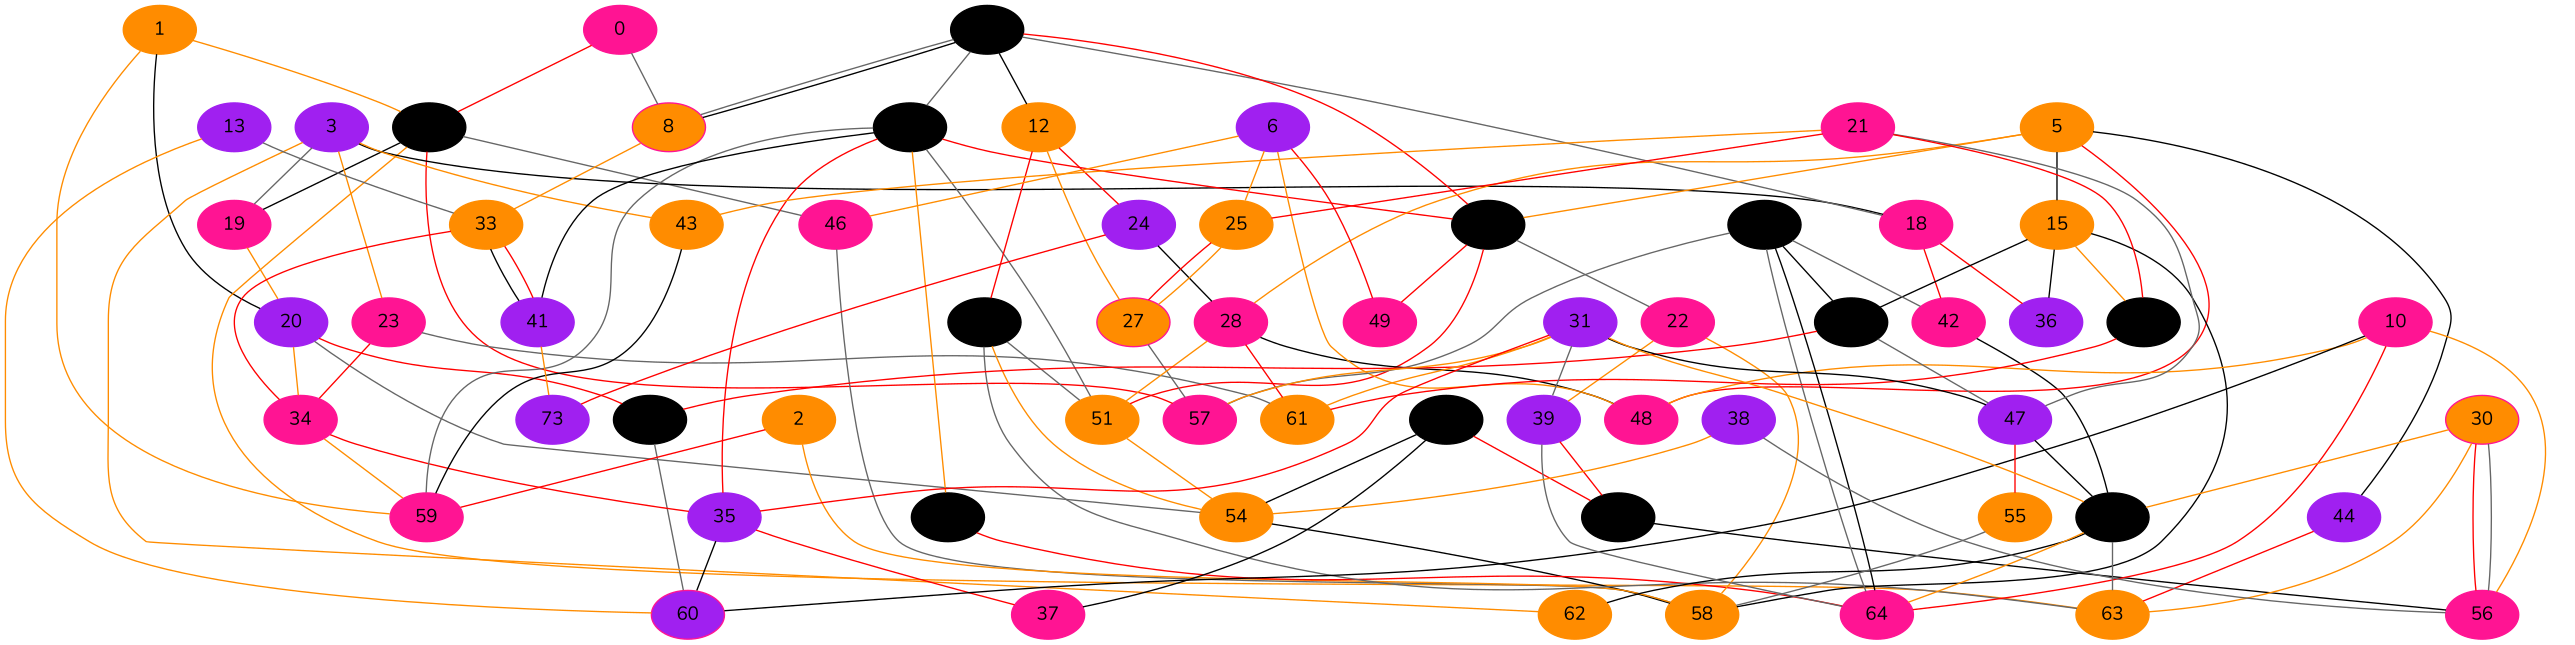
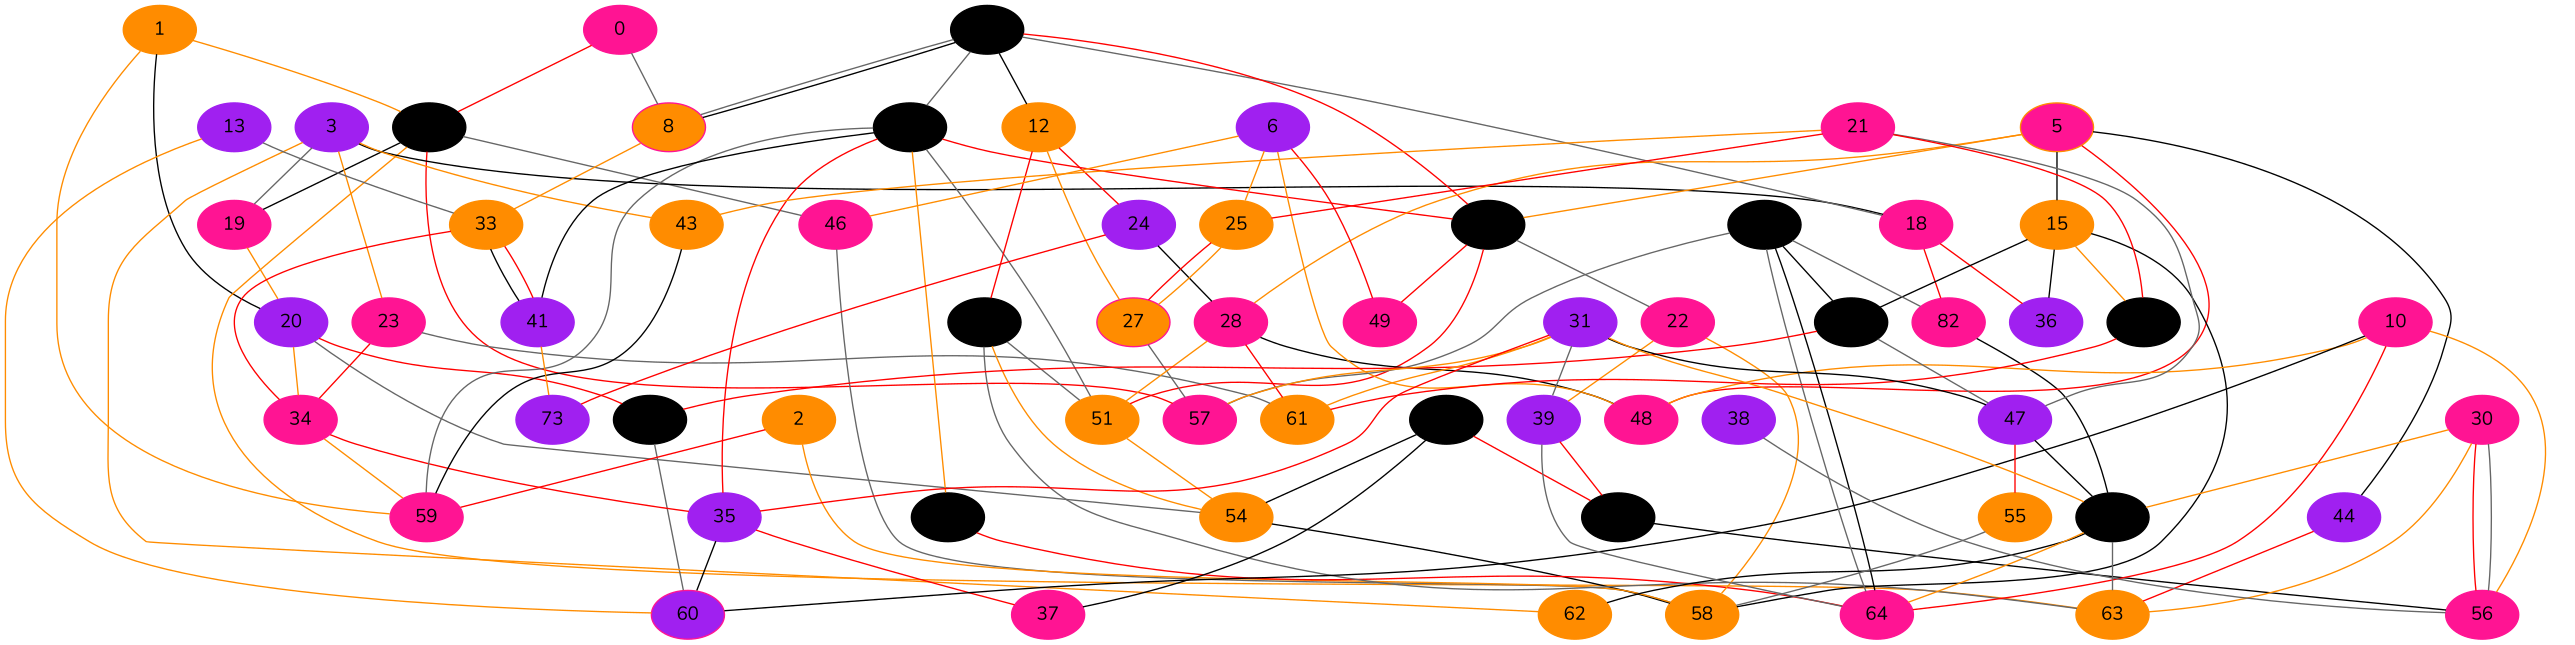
(2057, 127) -> (2057, 127)
(1949, 322) -> (1949, 322)
(2482, 420) -> (2482, 420)
(1495, 488) -> none
